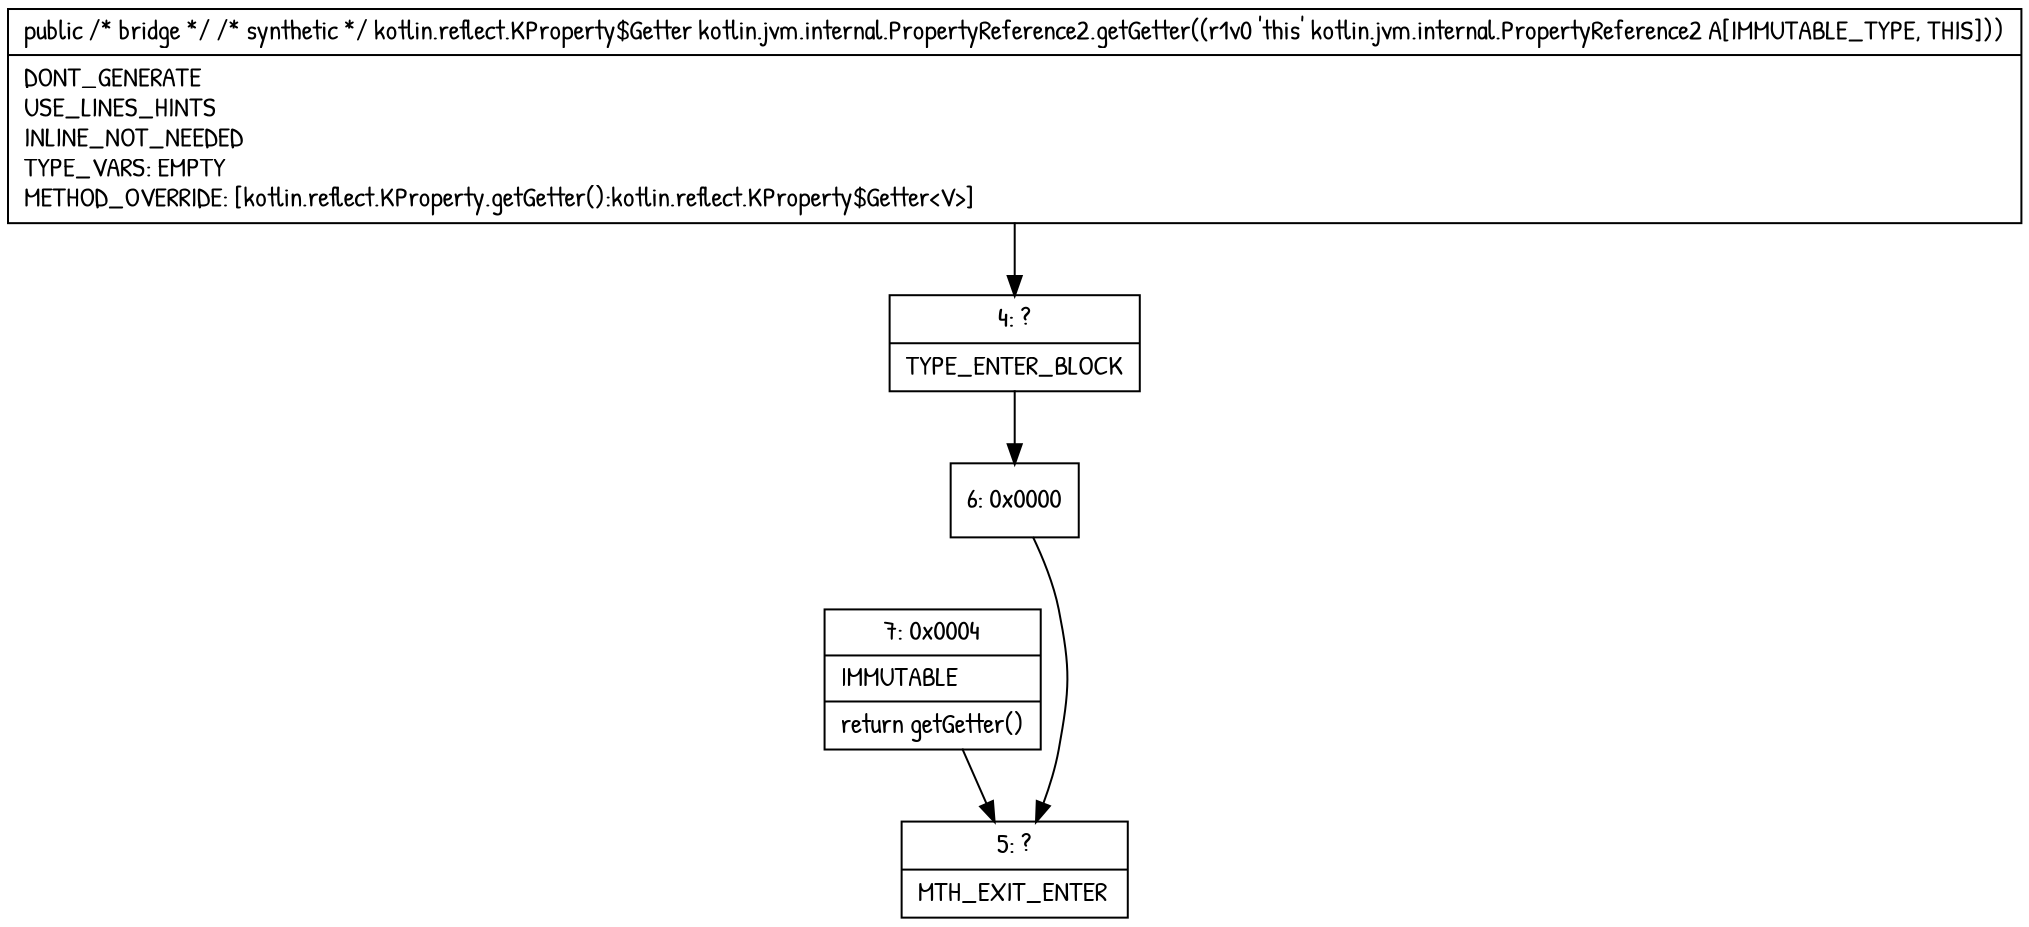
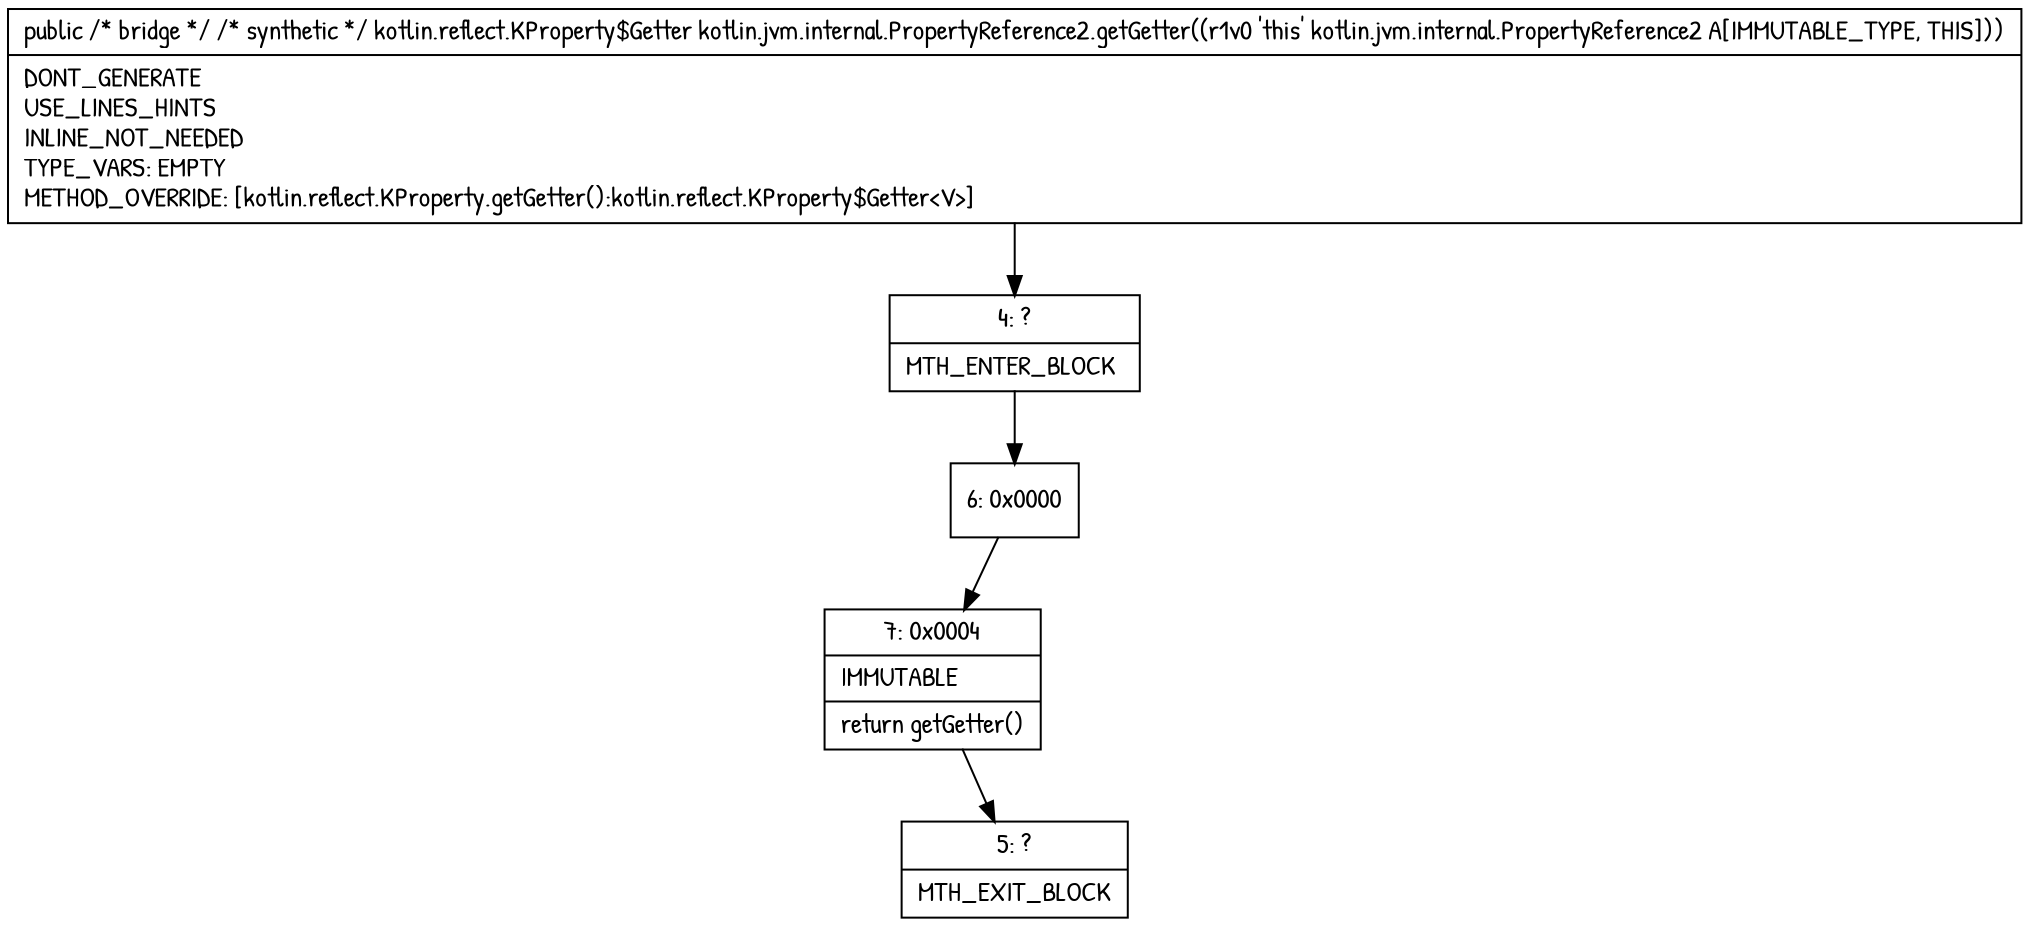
(1015, 366) -> (1012, 366)
(1067, 669) -> (986, 564)
(1013, 893) -> (1015, 893)
